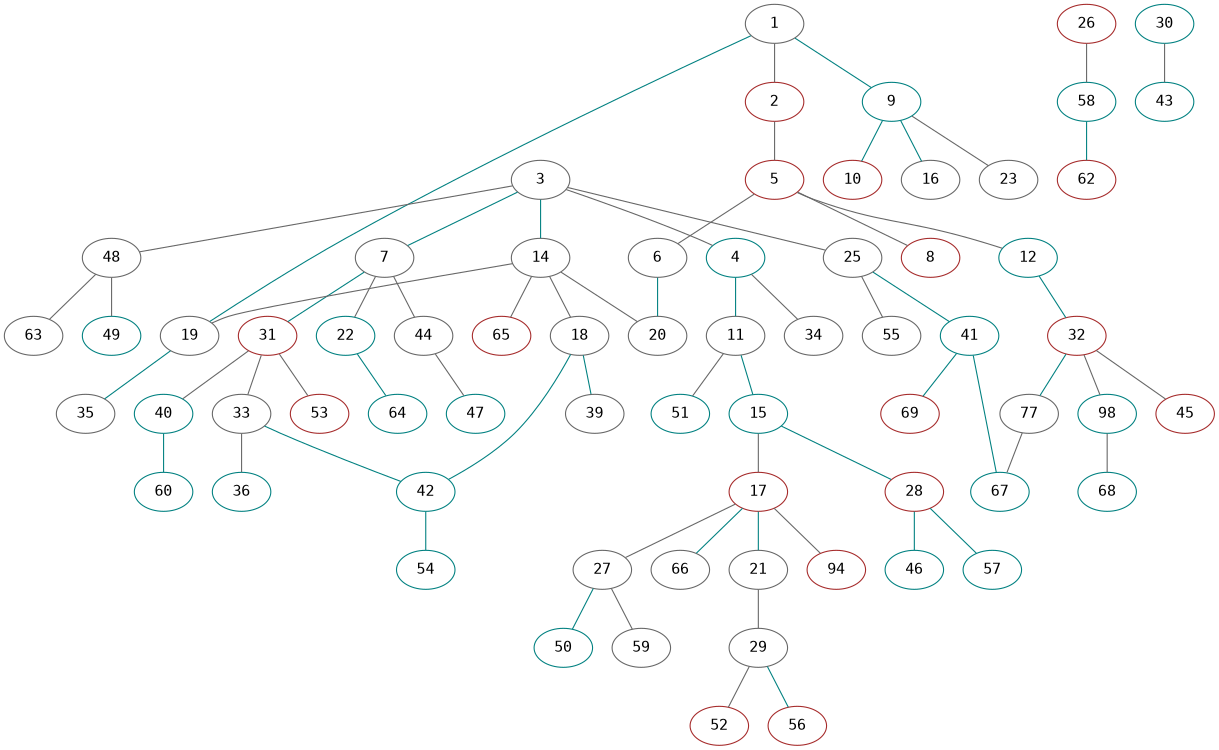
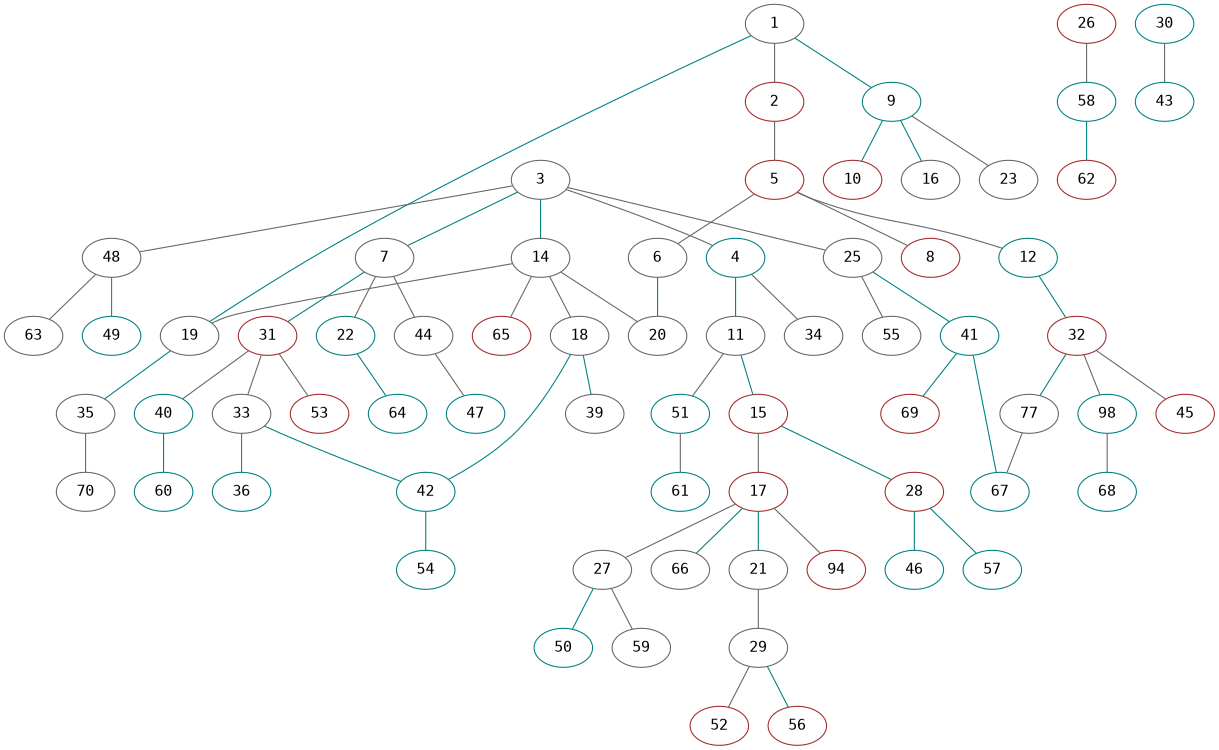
(758, 414) -> (758, 414)
none -> (86, 492)
none -> (680, 492)
